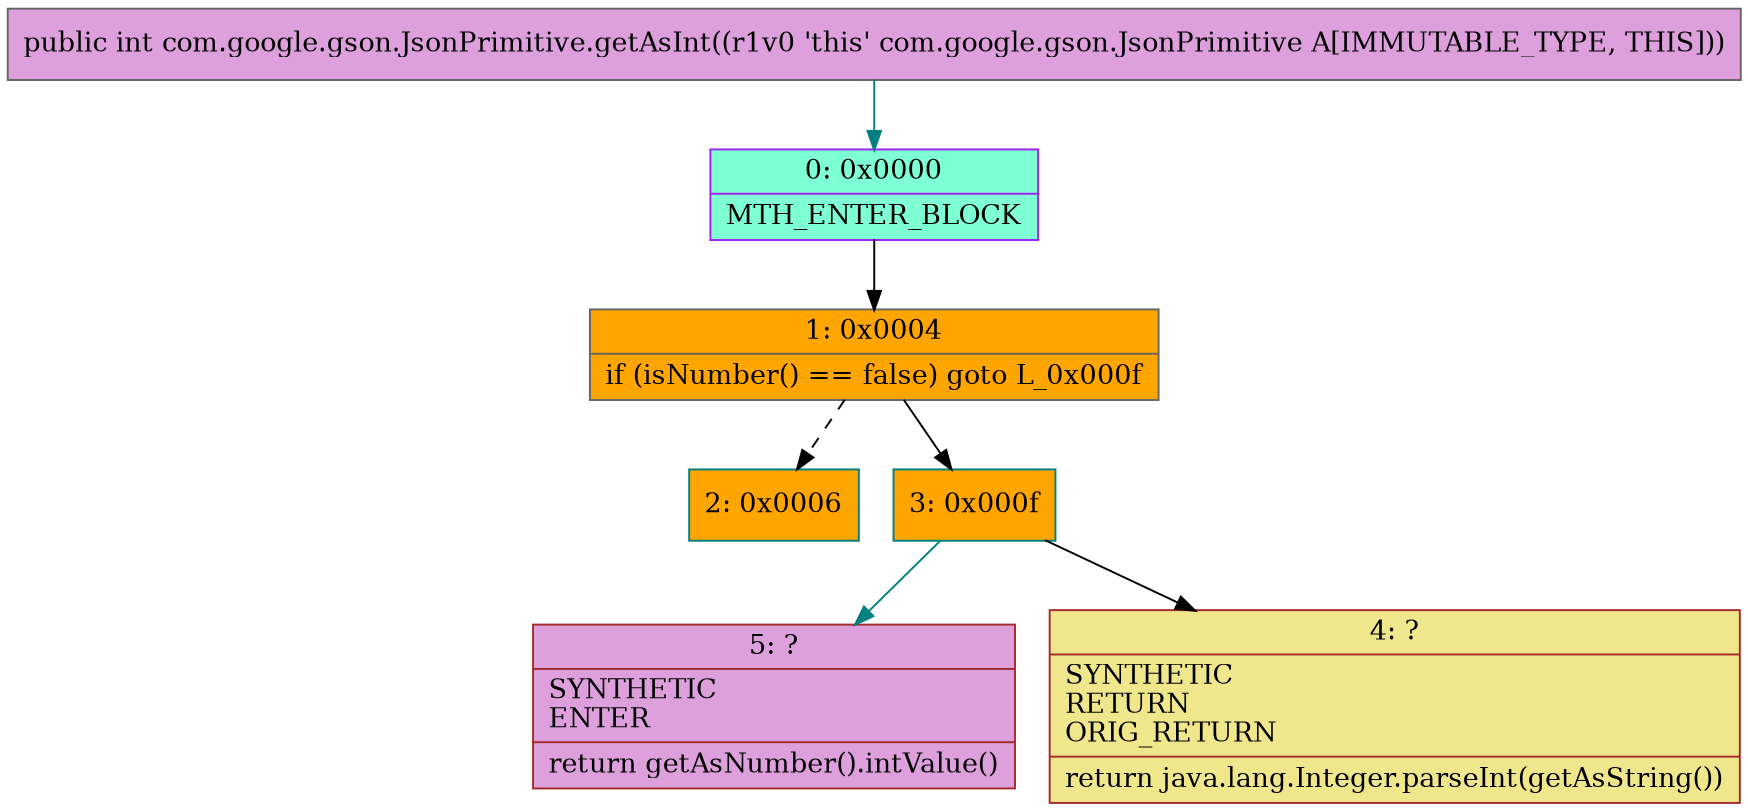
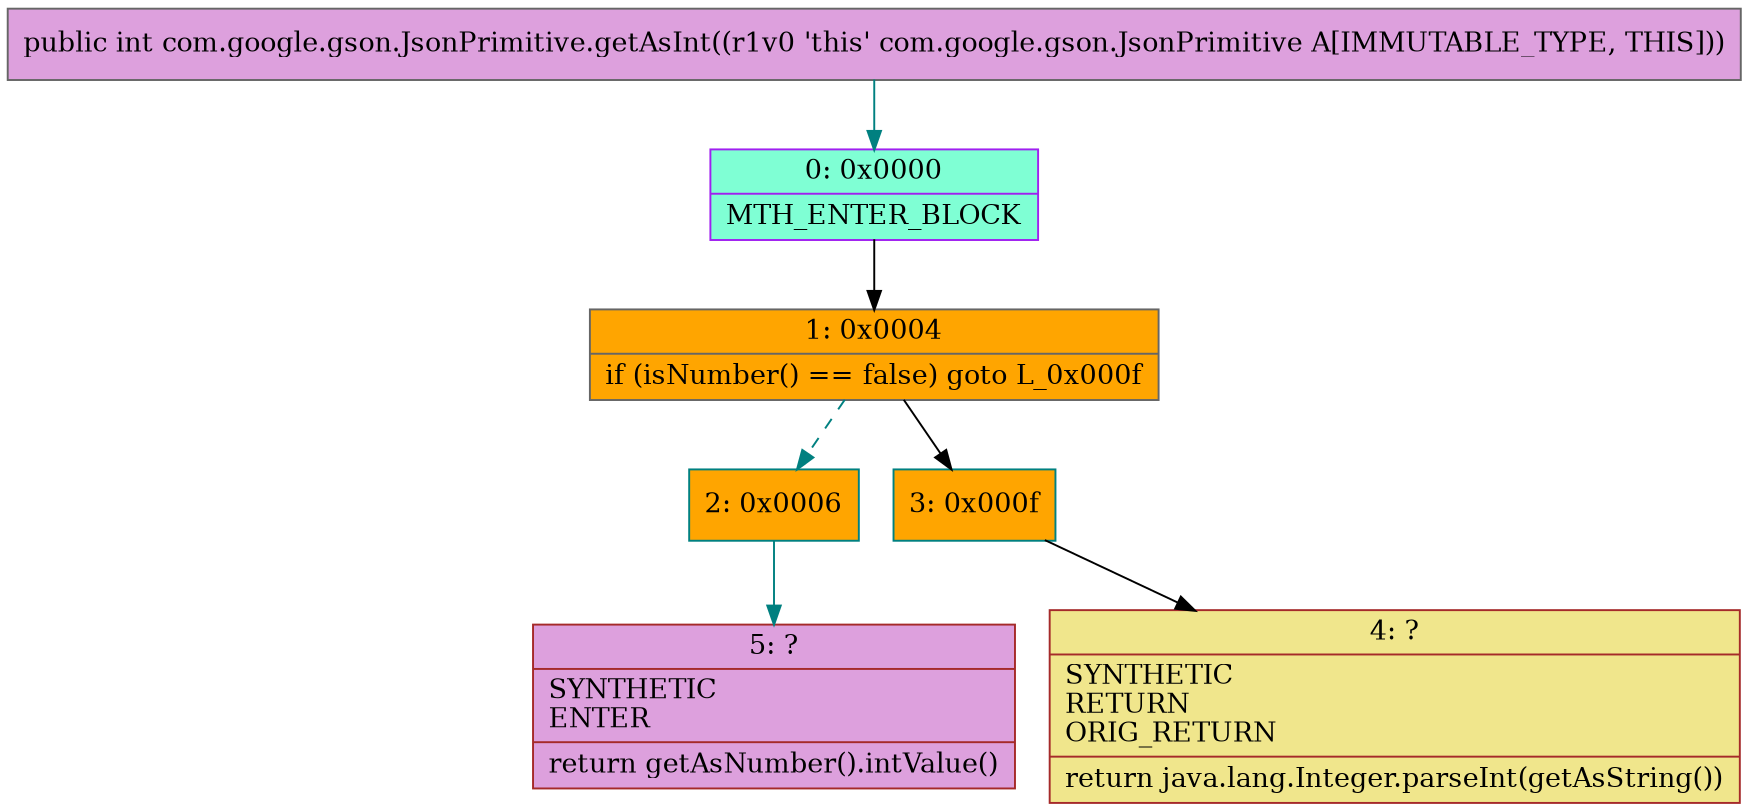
(826, 427) -> (826, 427)
(905, 576) -> (774, 573)
